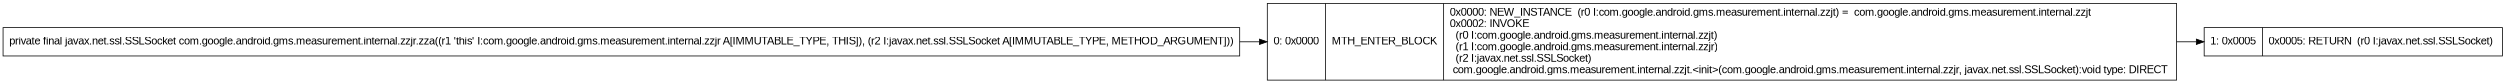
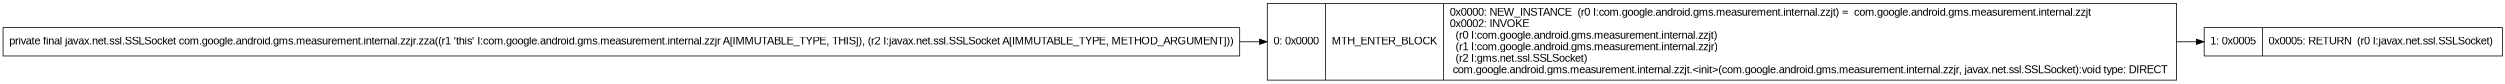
(1521, 59) -> (1519, 59)
